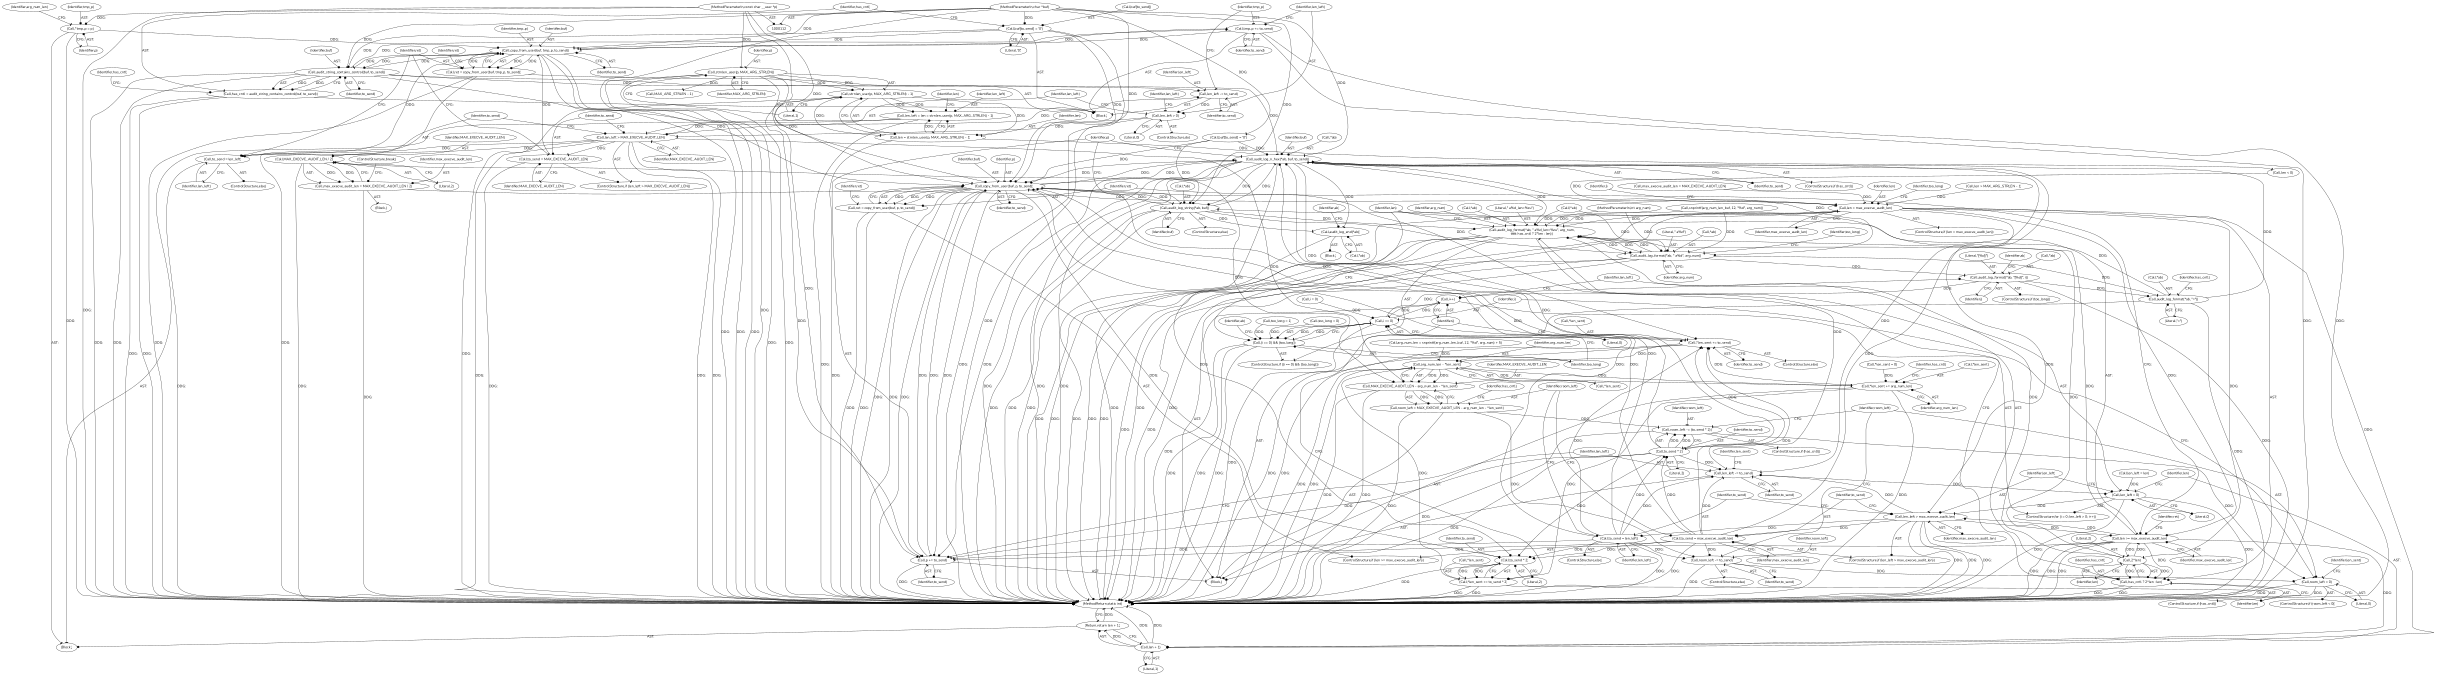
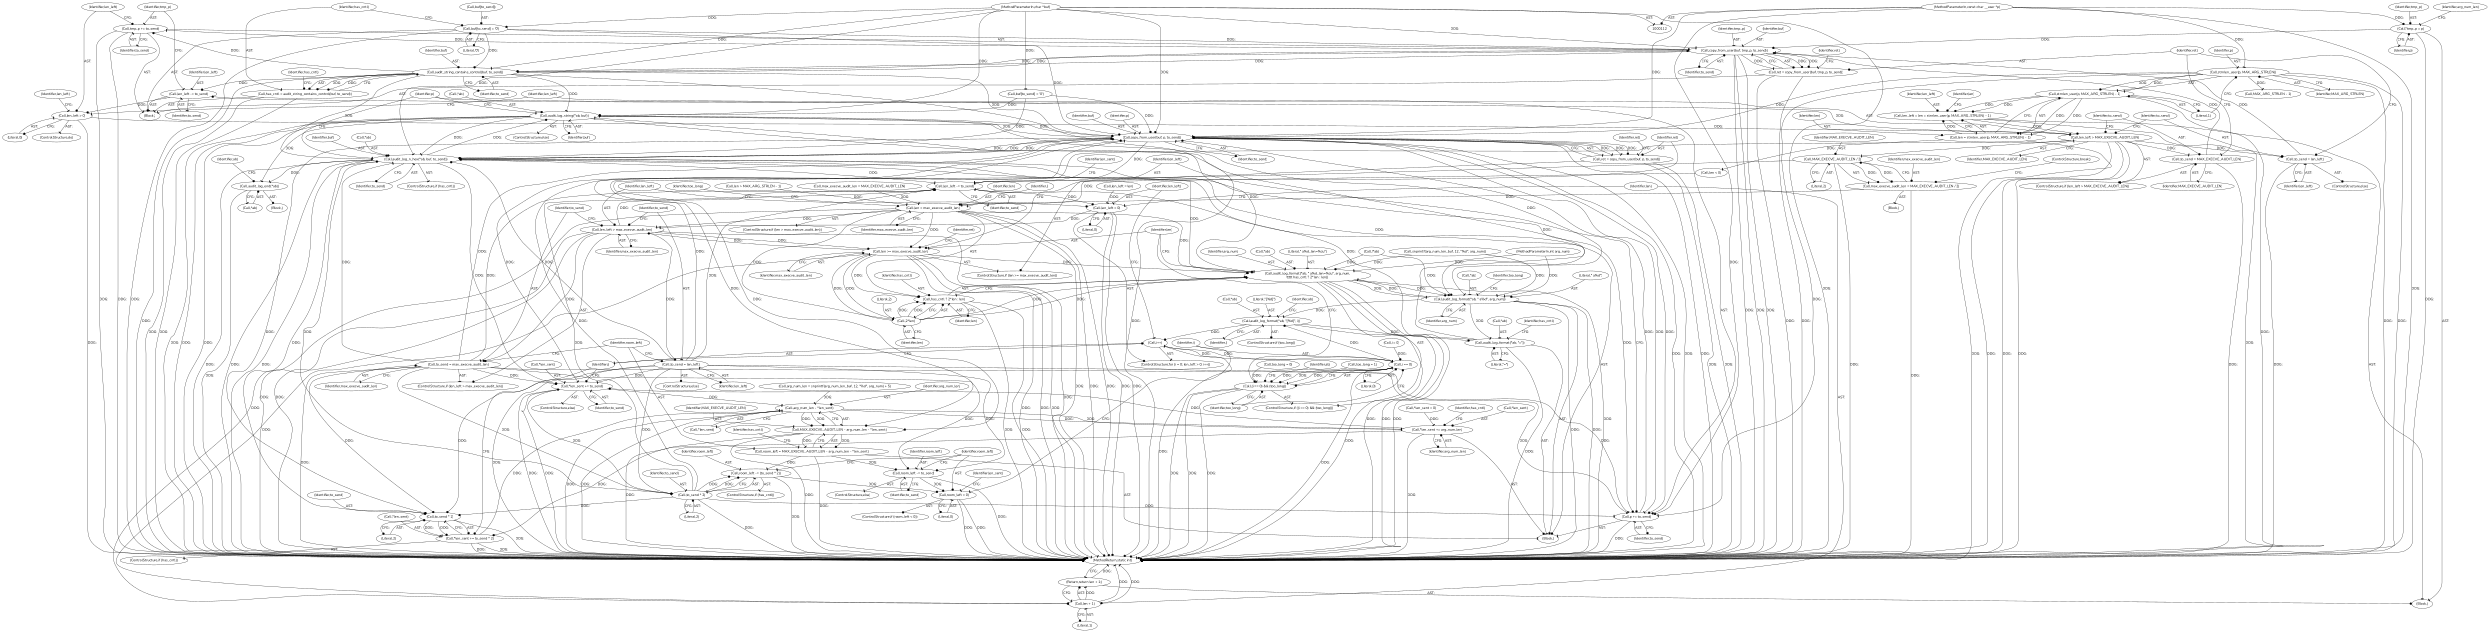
(1145, 40) -> (1002, 40)
none -> (550, 81)
(1884, 375) -> (1429, 419)
